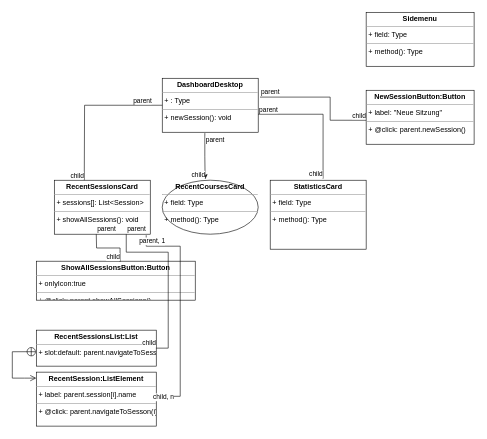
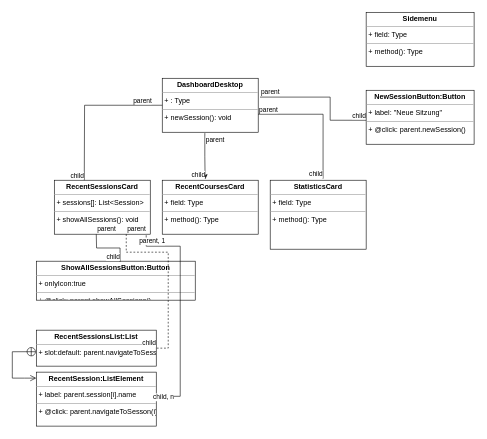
(210, 207) -> (210, 207)
(168, 275) -> (168, 275)
